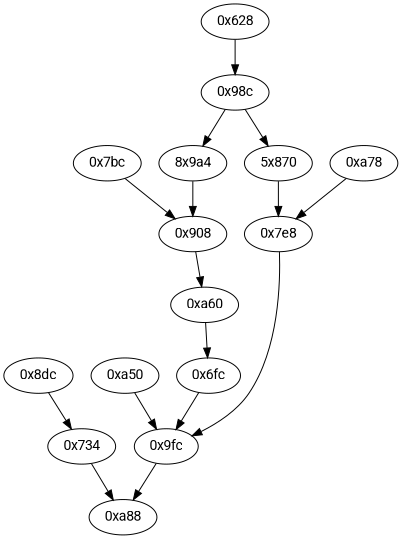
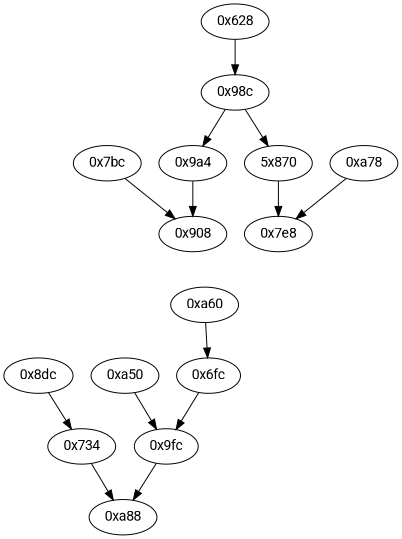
(193, 163) -> (193, 163)
(198, 264) -> none
(267, 355) -> none
